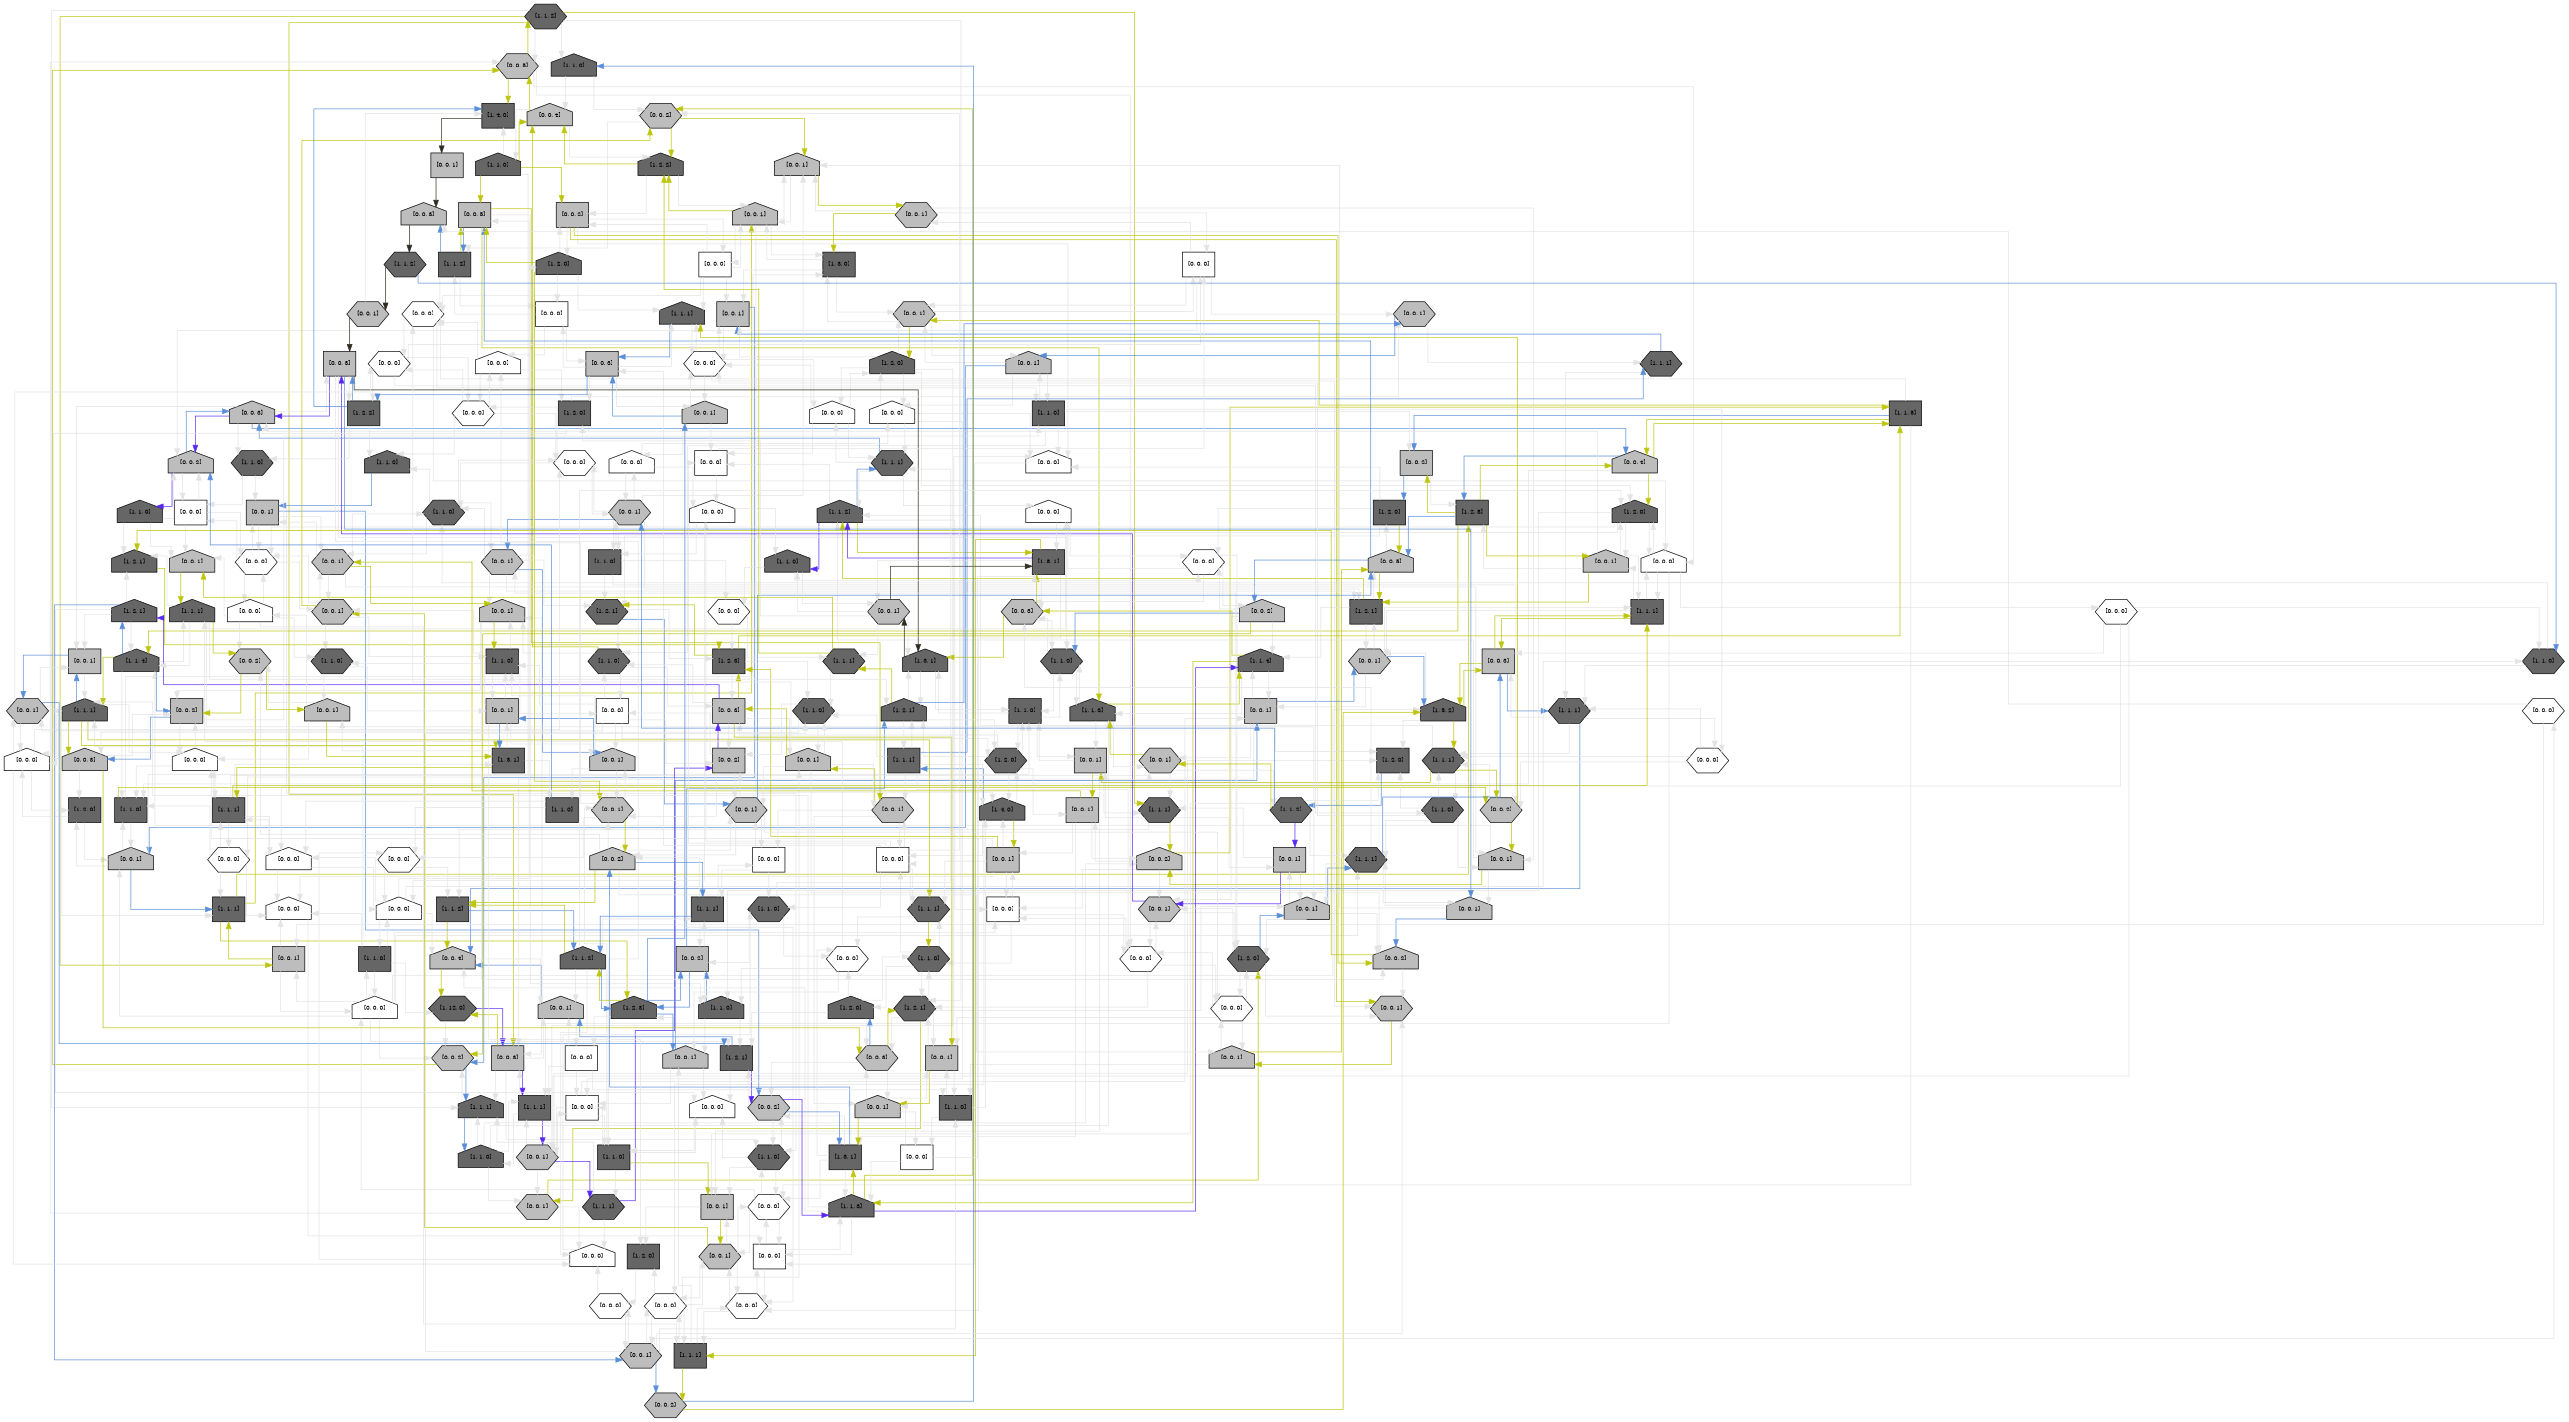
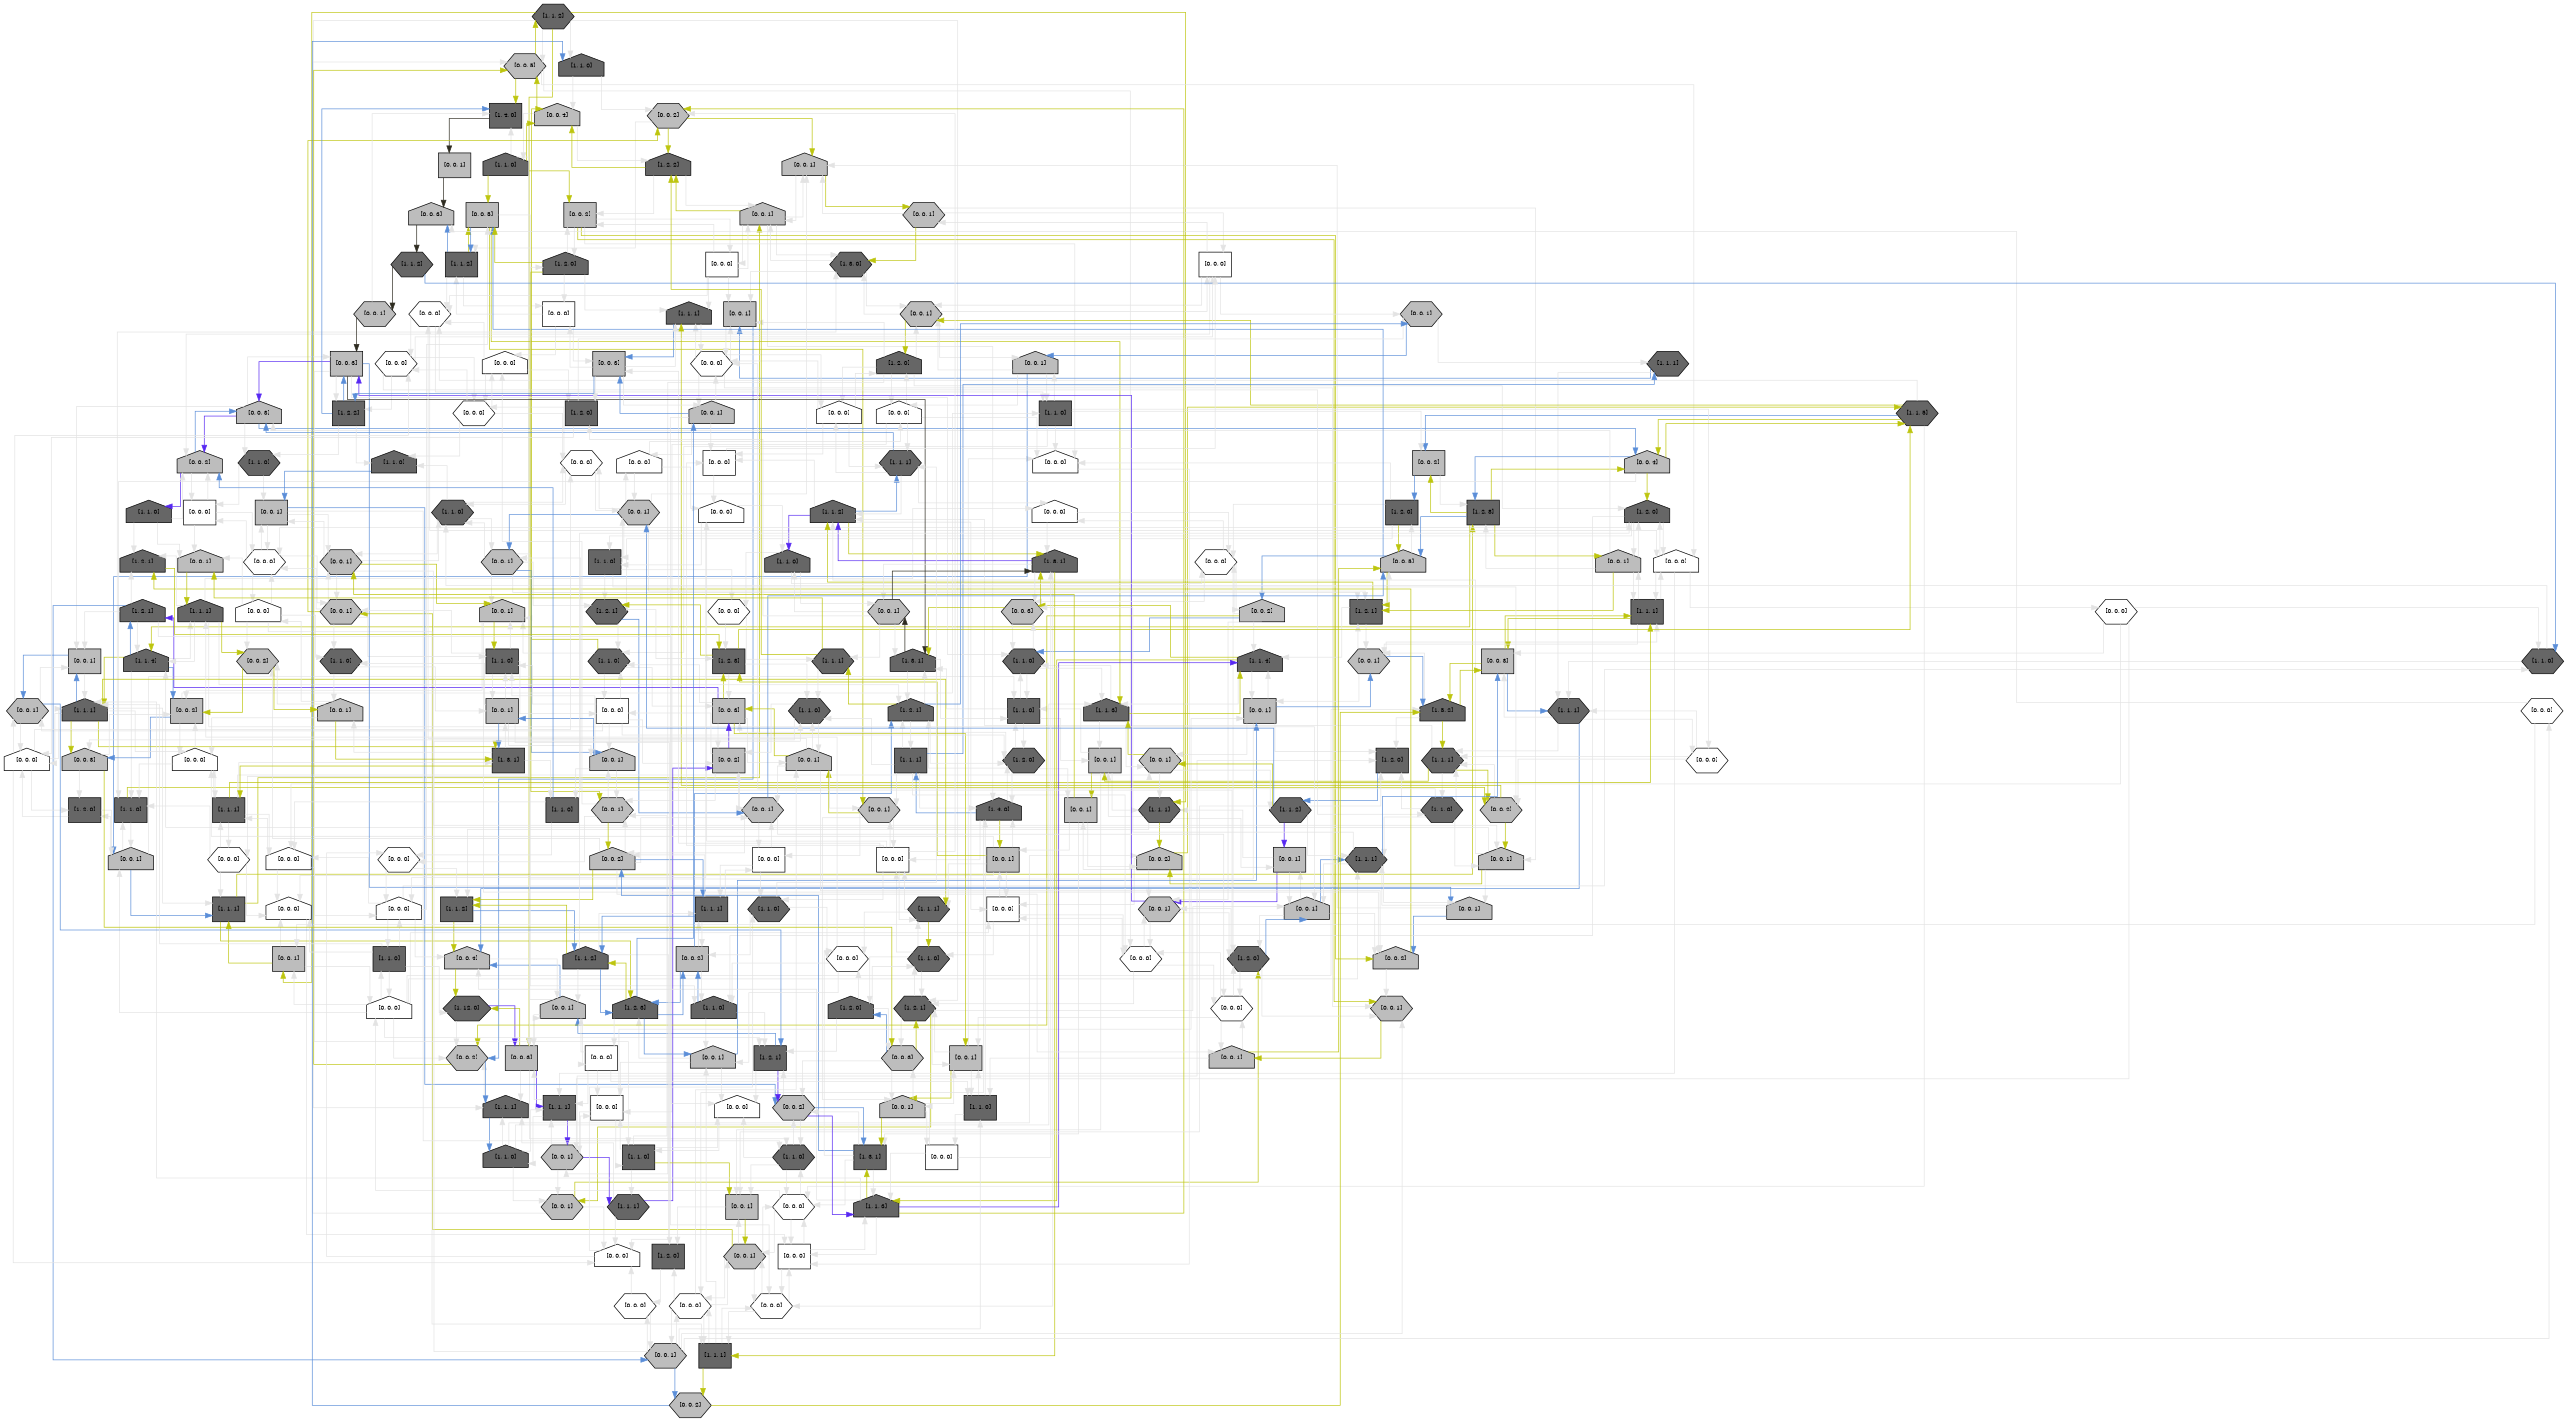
(839, 265) -> (851, 265)
(1905, 413) -> (1917, 413)
(1048, 562) -> (1055, 562)
